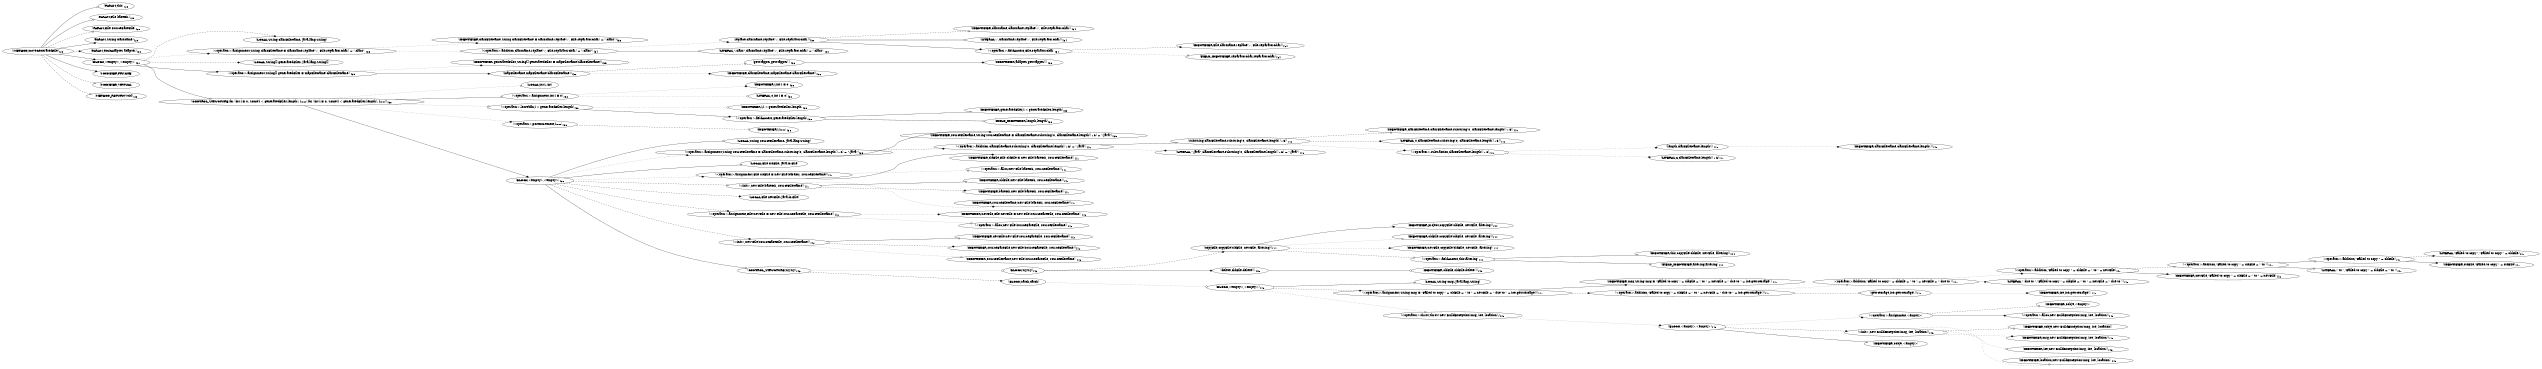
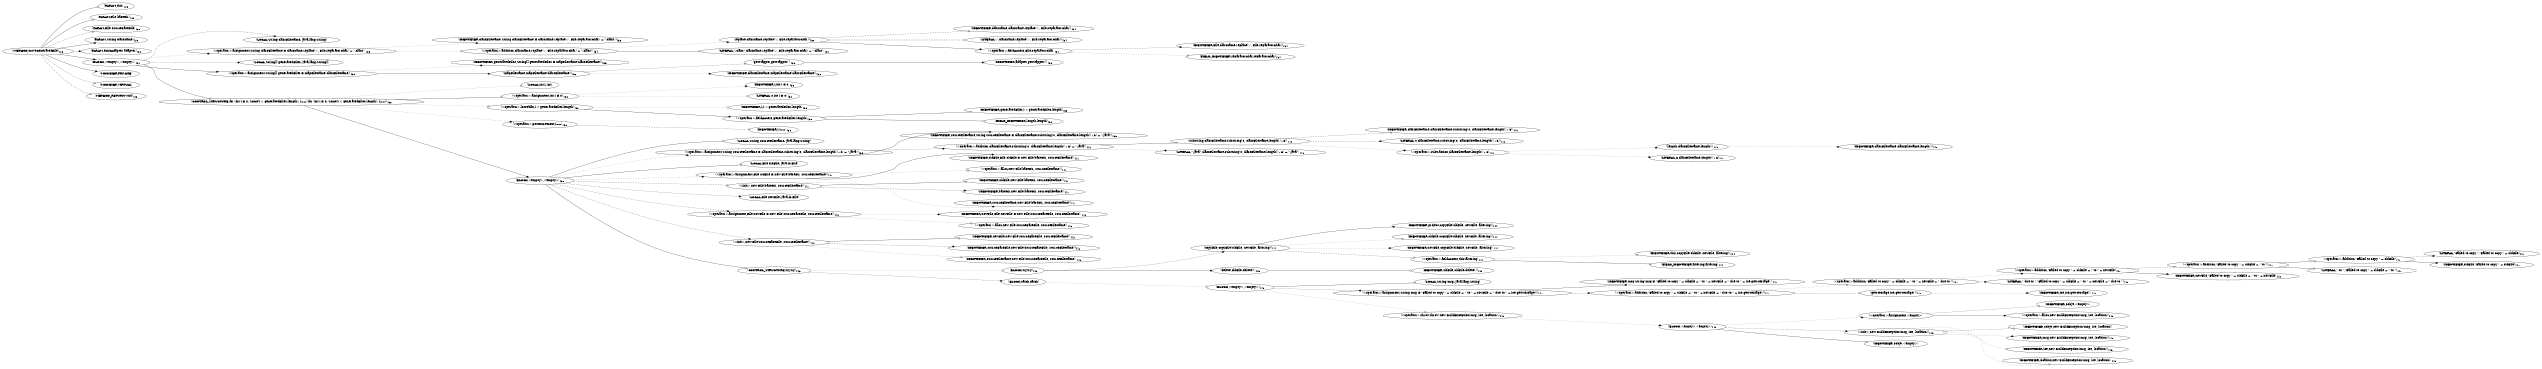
(896, 40) -> (896, 40)
(1565, 257) -> (1565, 257)
